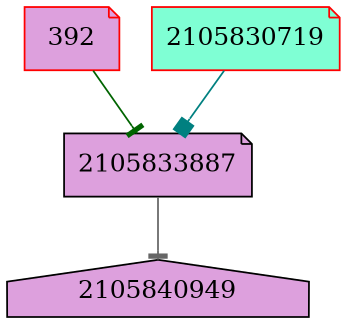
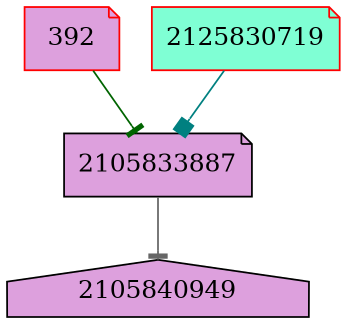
(246, 39) -> (246, 39)
